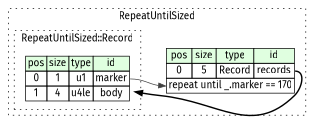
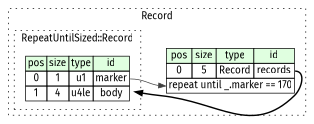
(157, 17) -> (157, 17)
